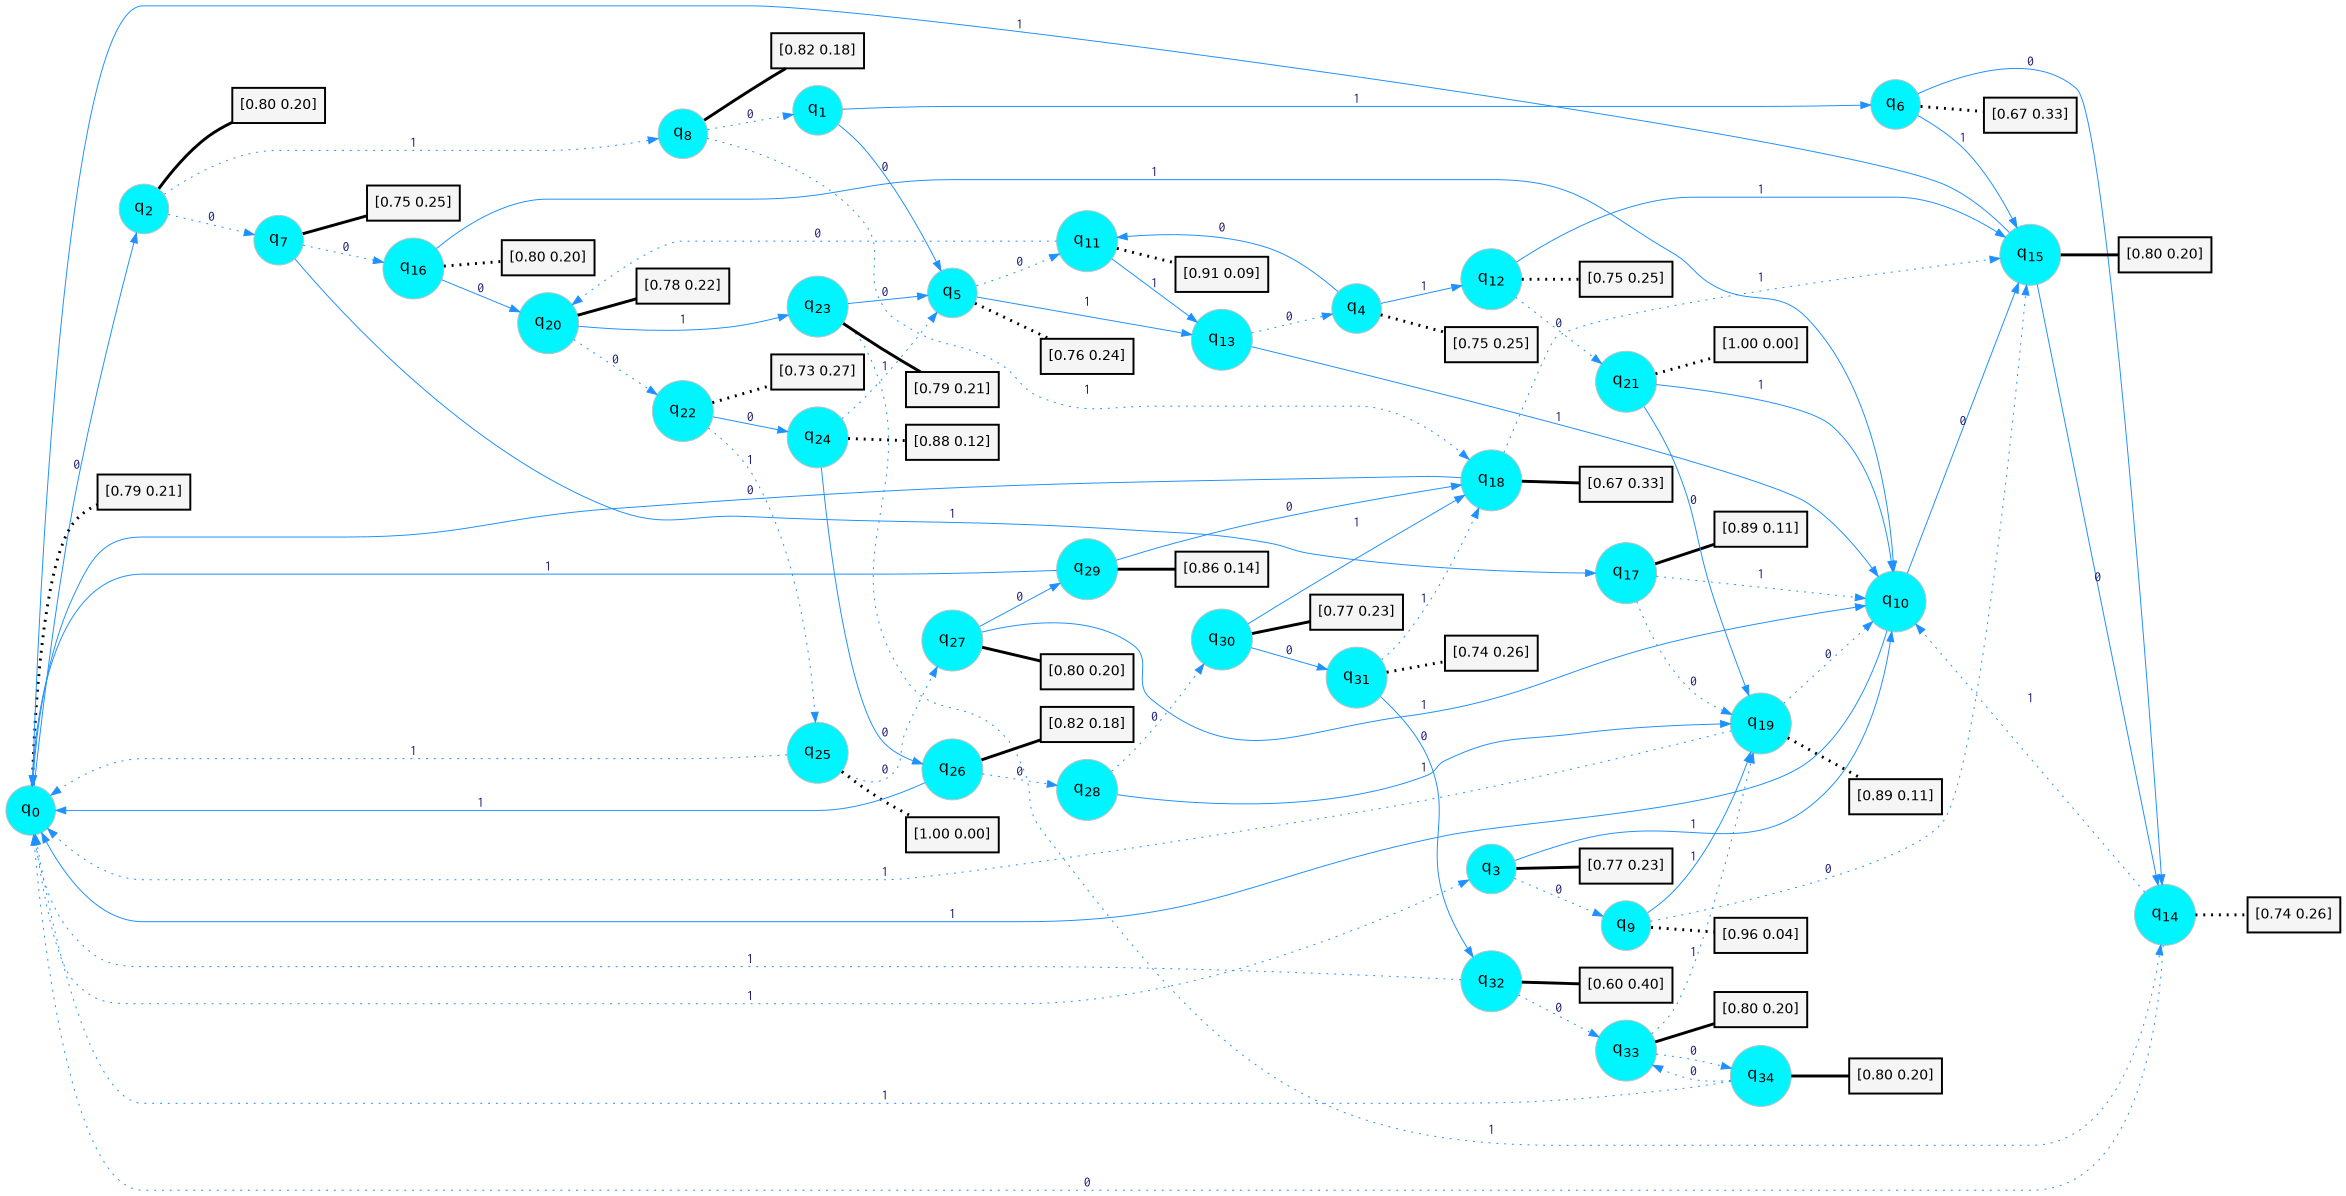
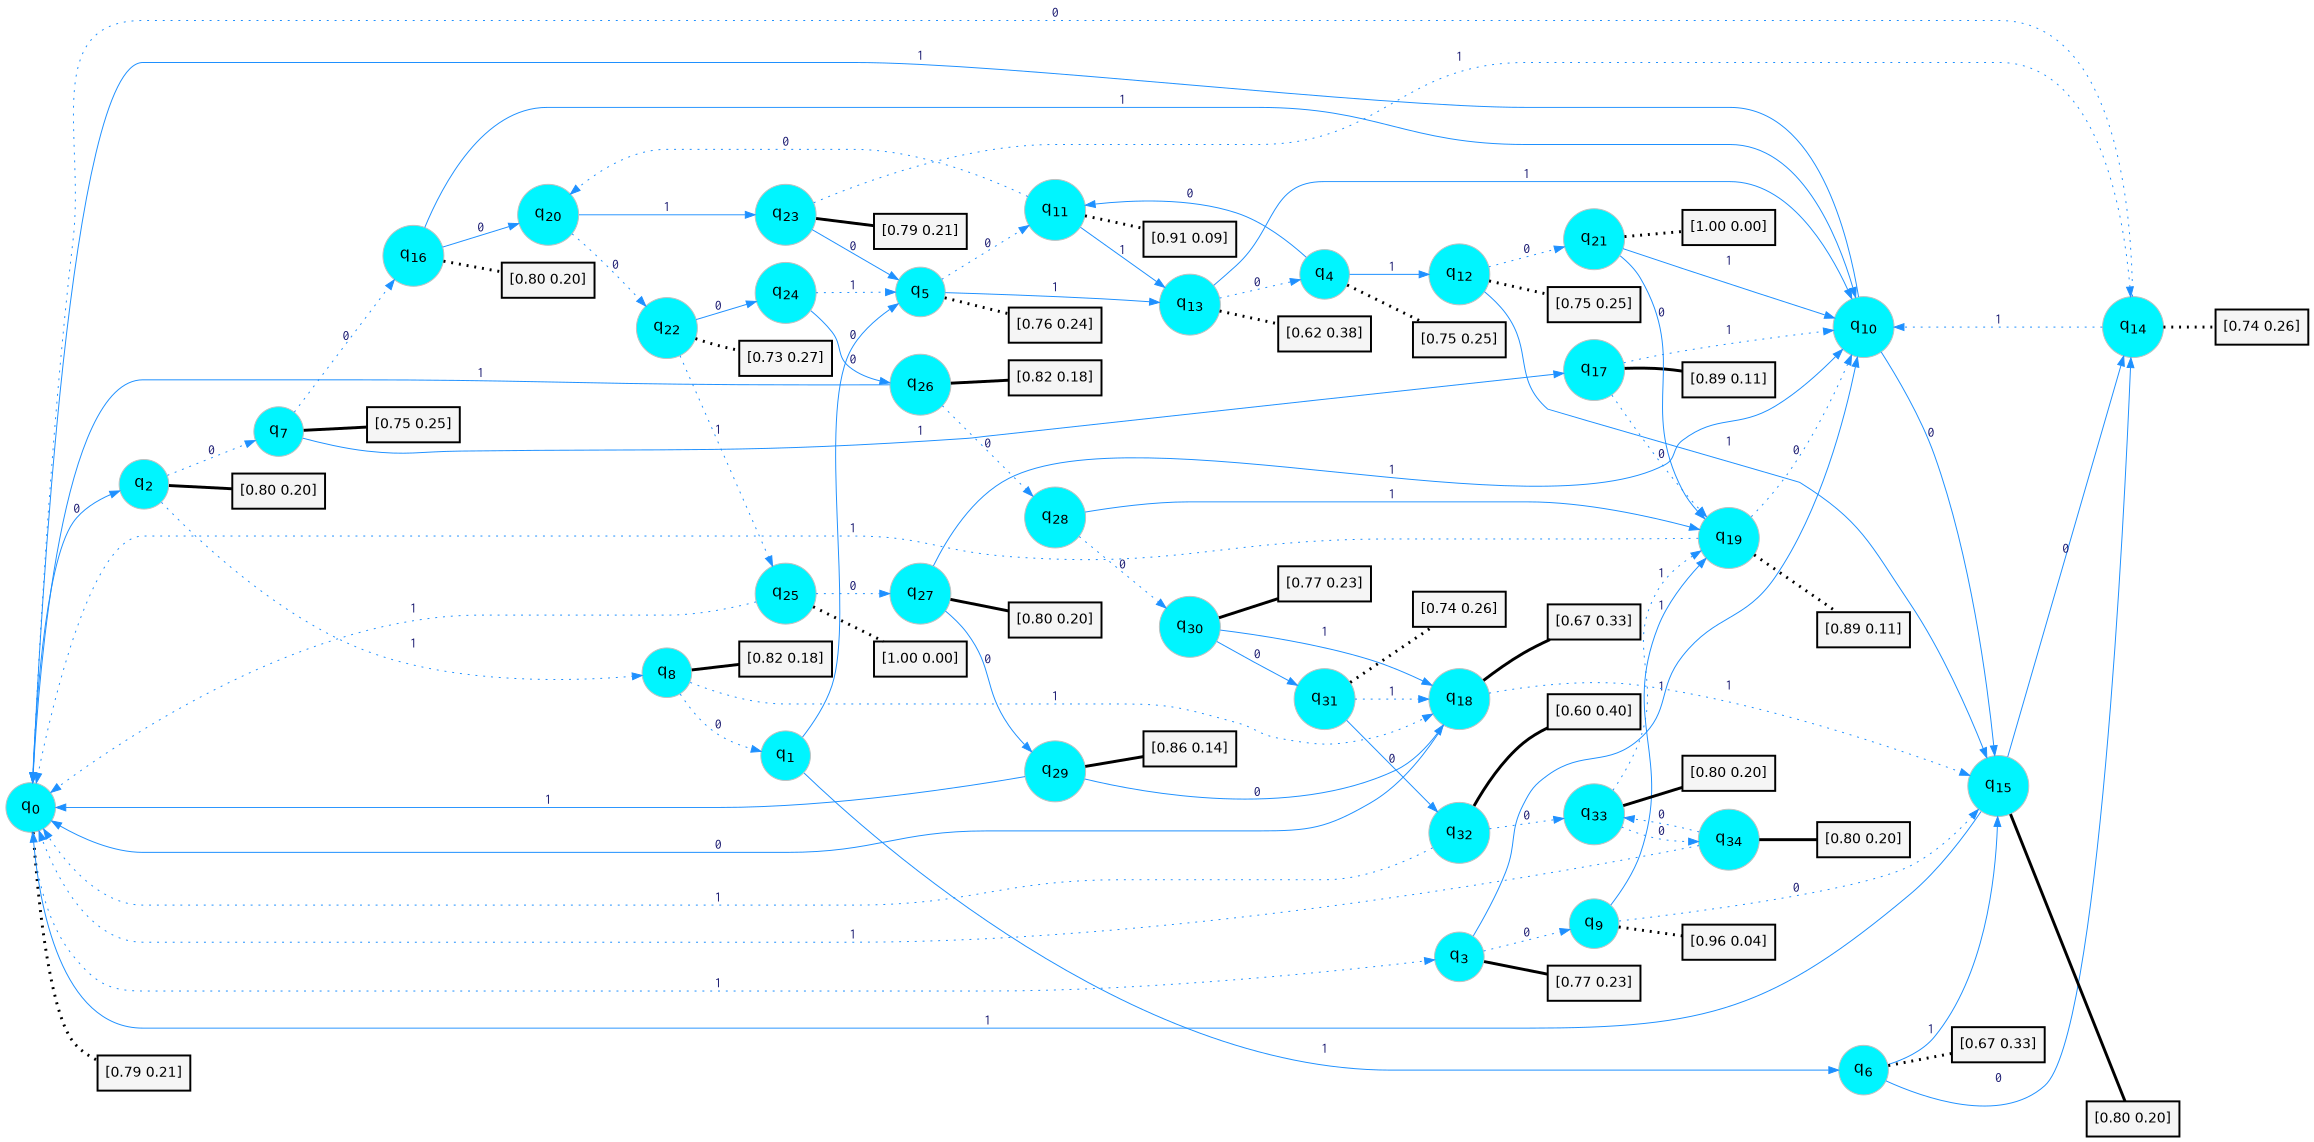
(683, 286) -> none
none -> (1325, 334)
(952, 442) -> none
